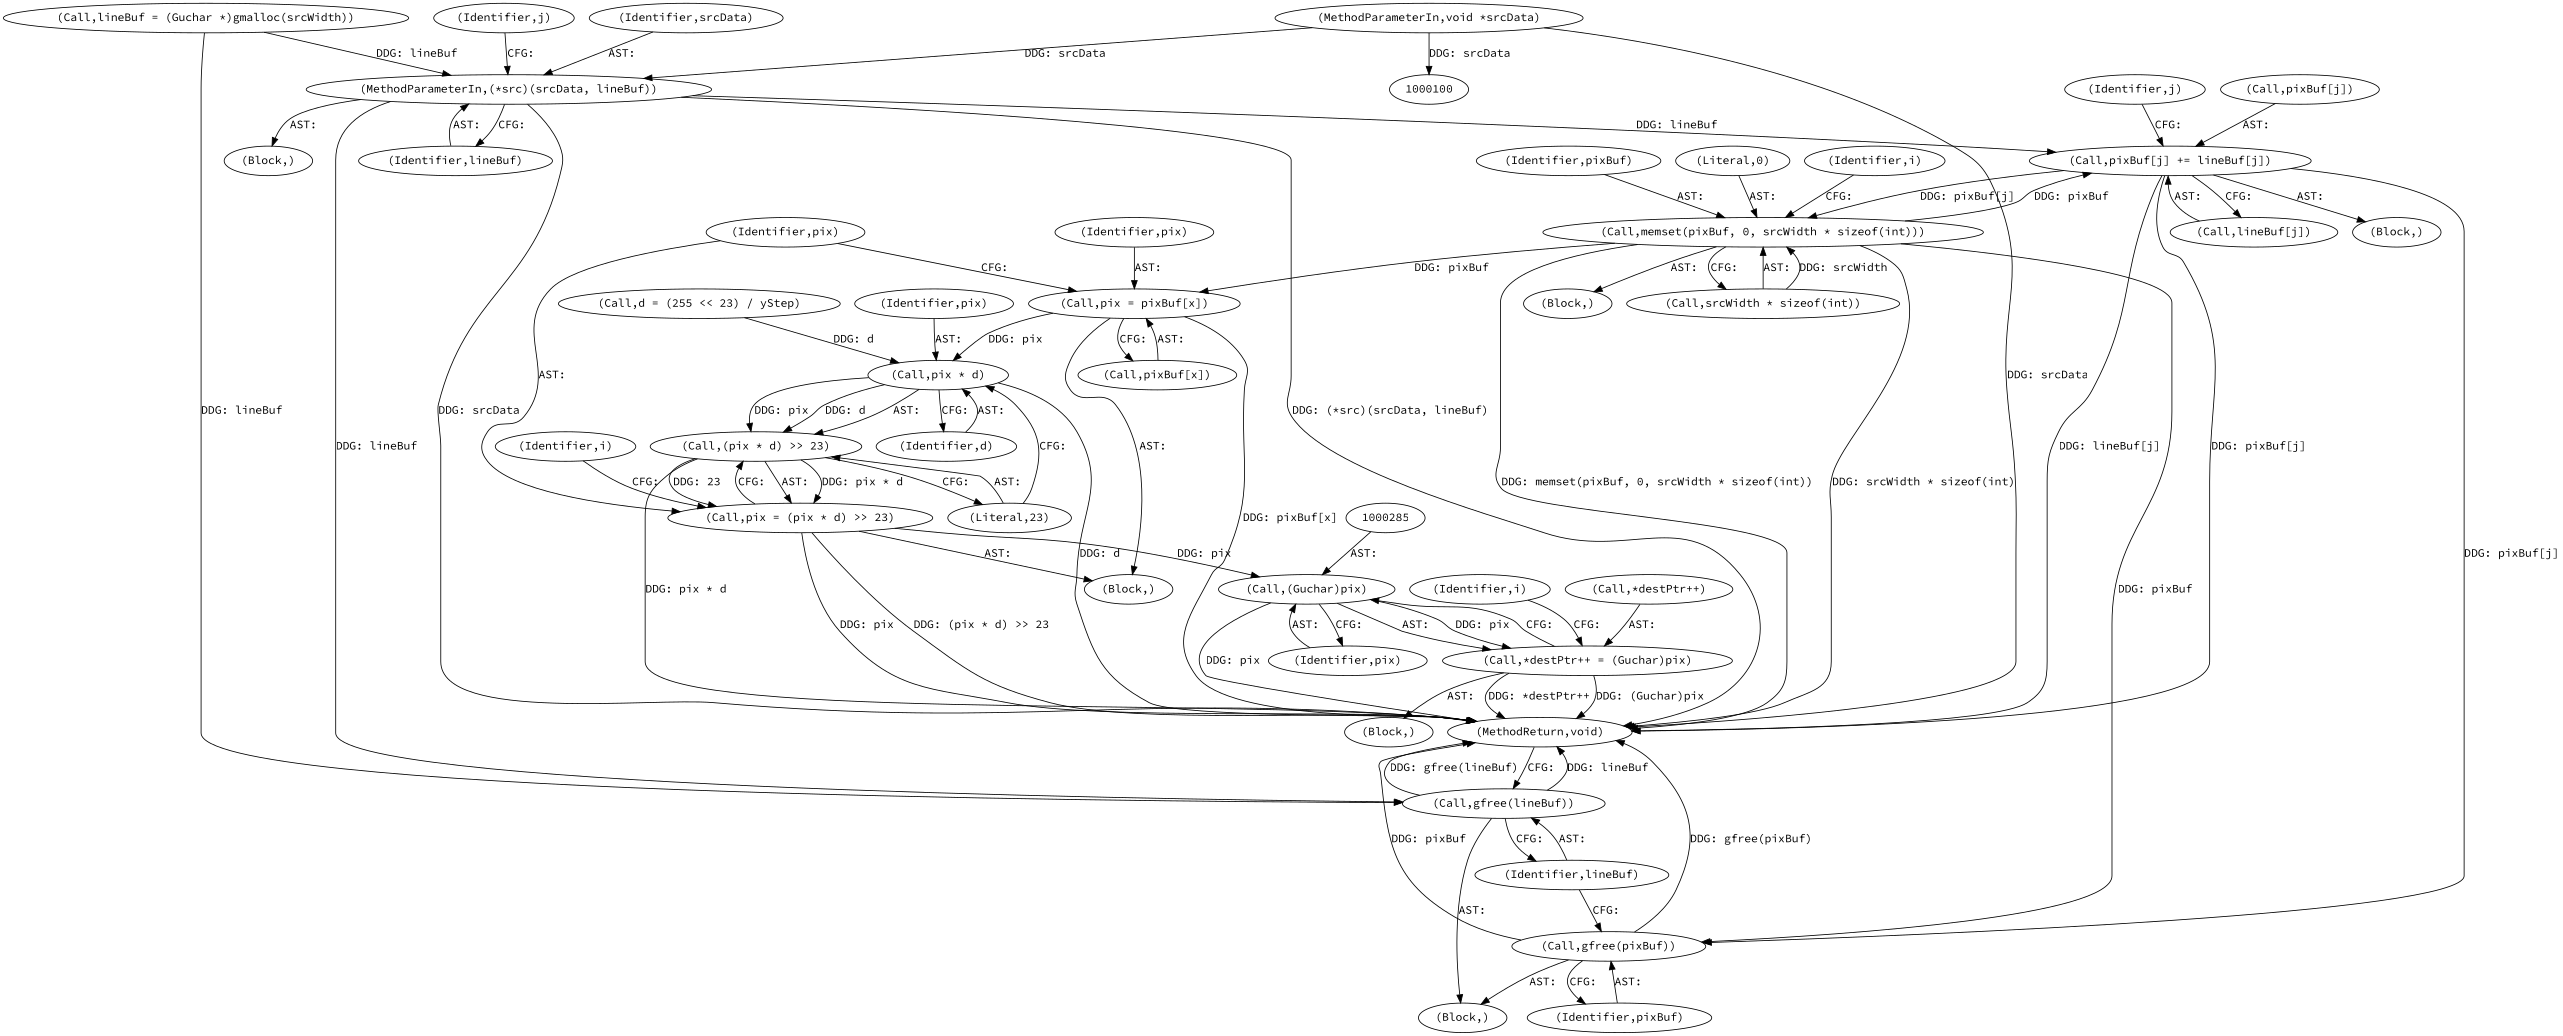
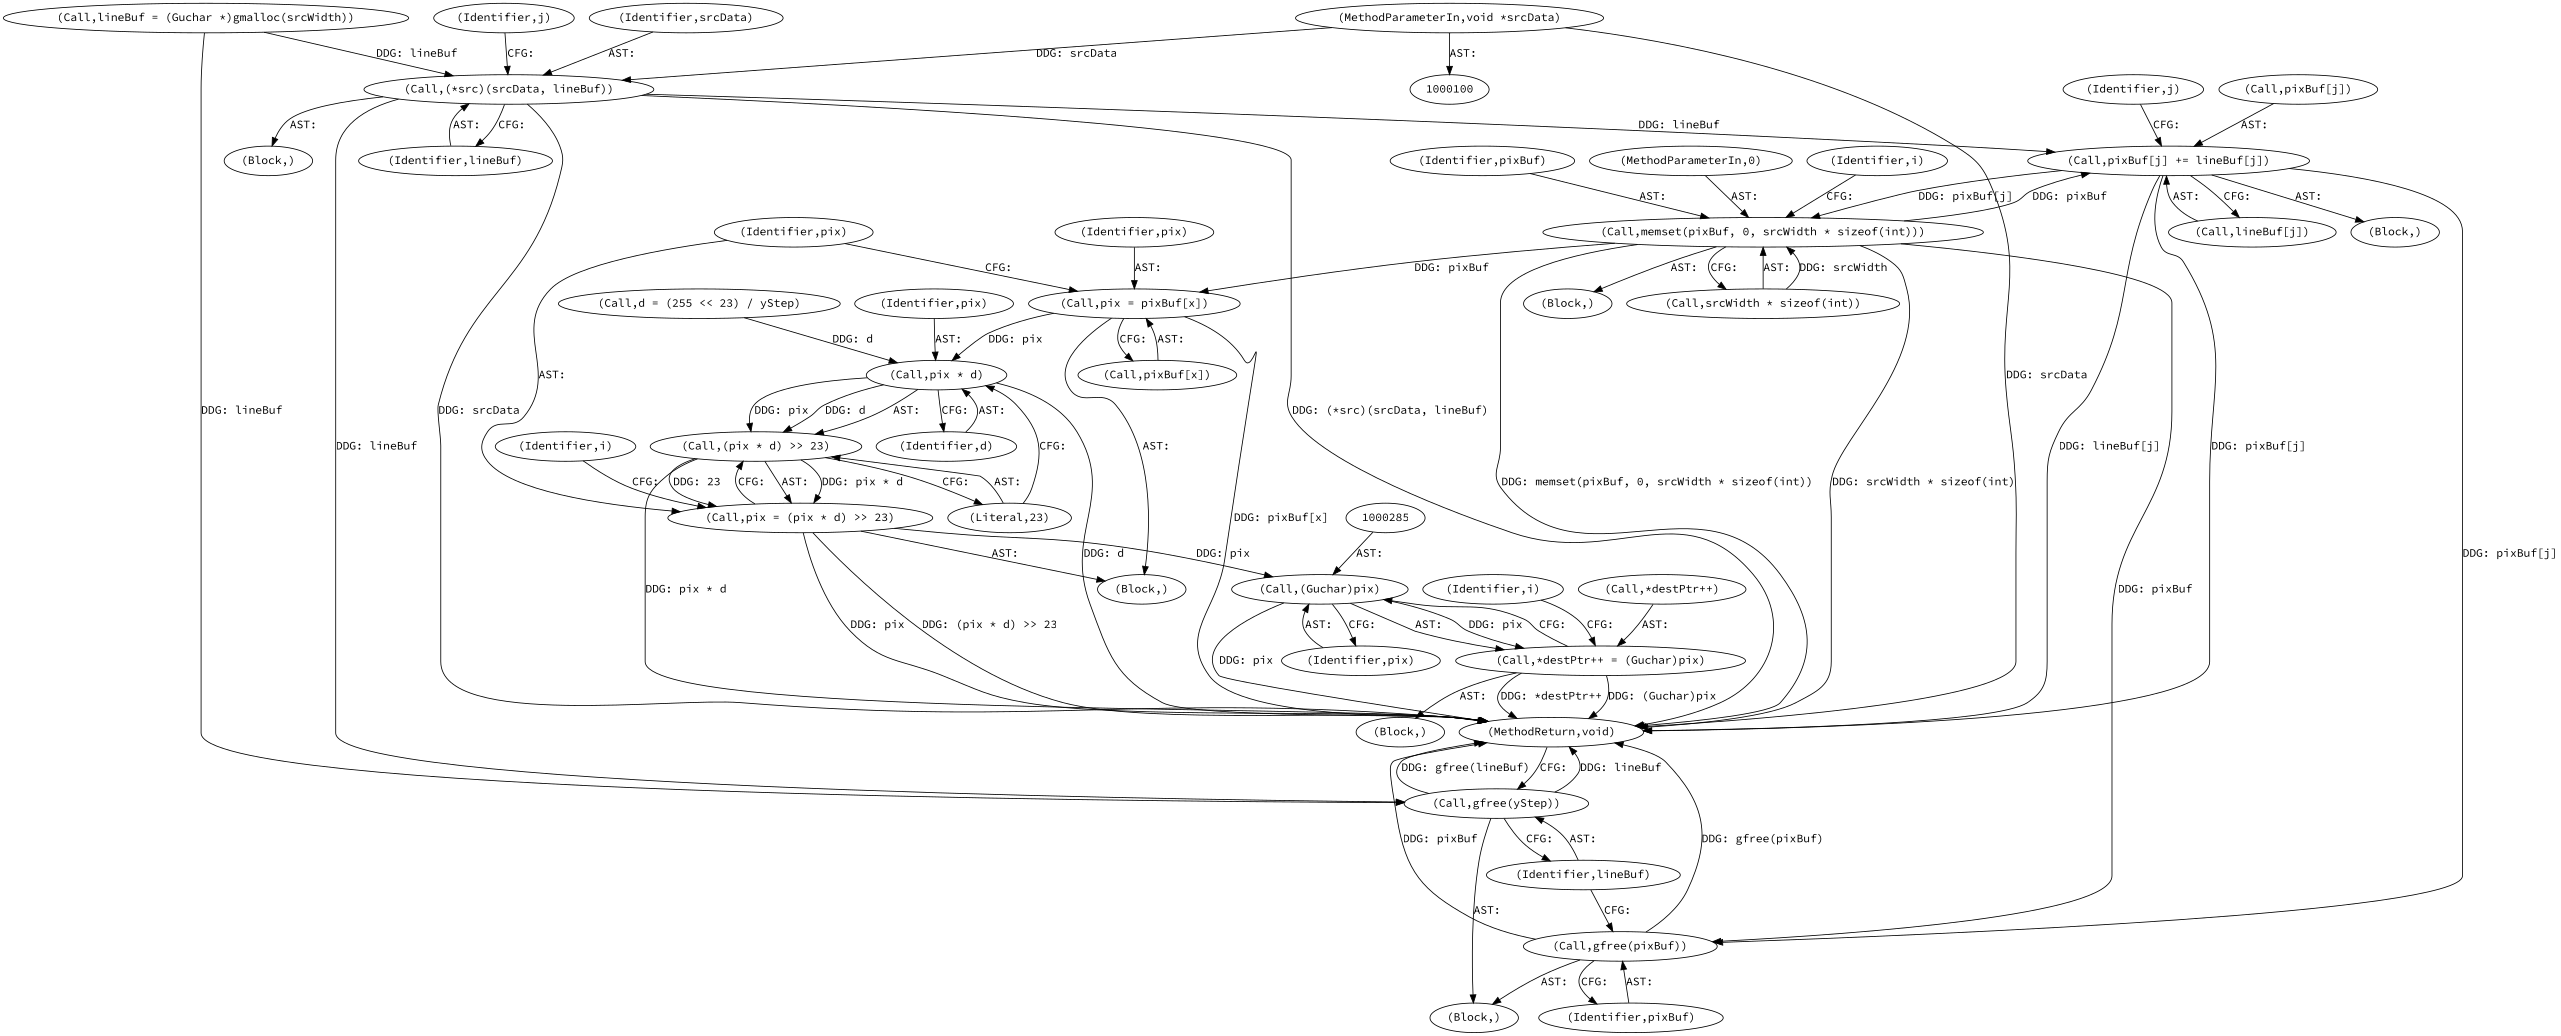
(1470, 54) -> (1467, 54)
(509, 89) -> (509, 89)
(1733, 161) -> (1691, 161)
(1504, 804) -> (1496, 804)
